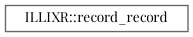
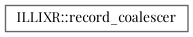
(97, 19) -> (97, 19)
